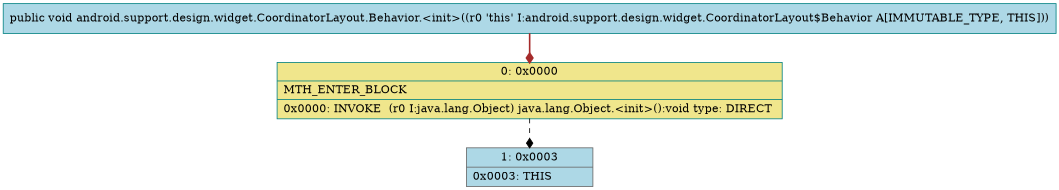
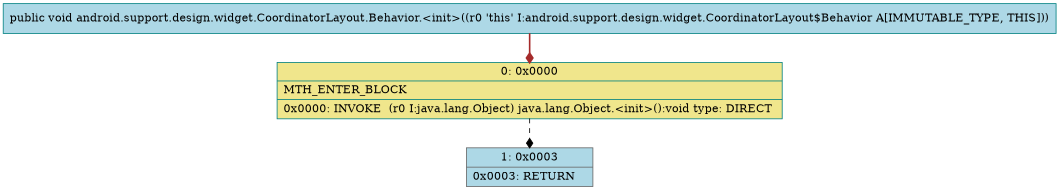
(518, 176) -> (530, 176)
